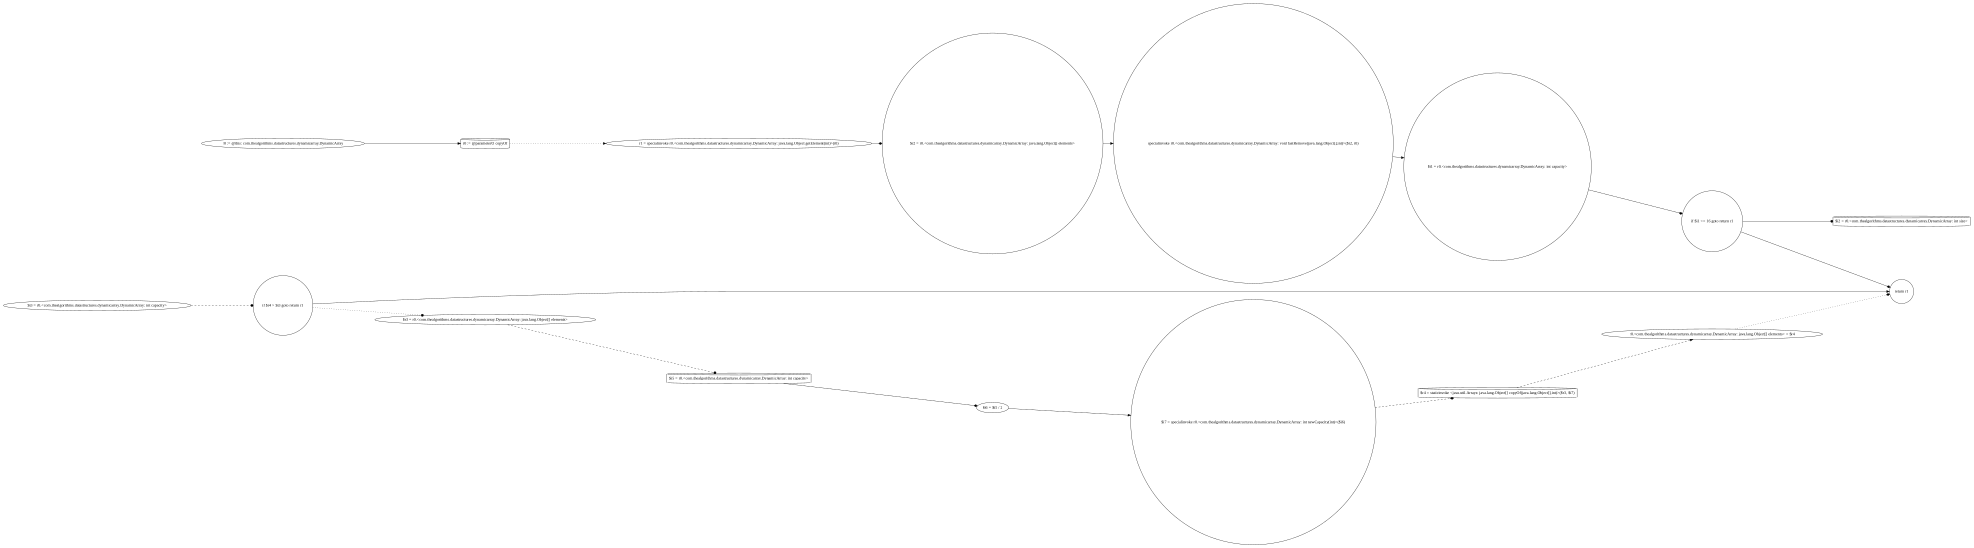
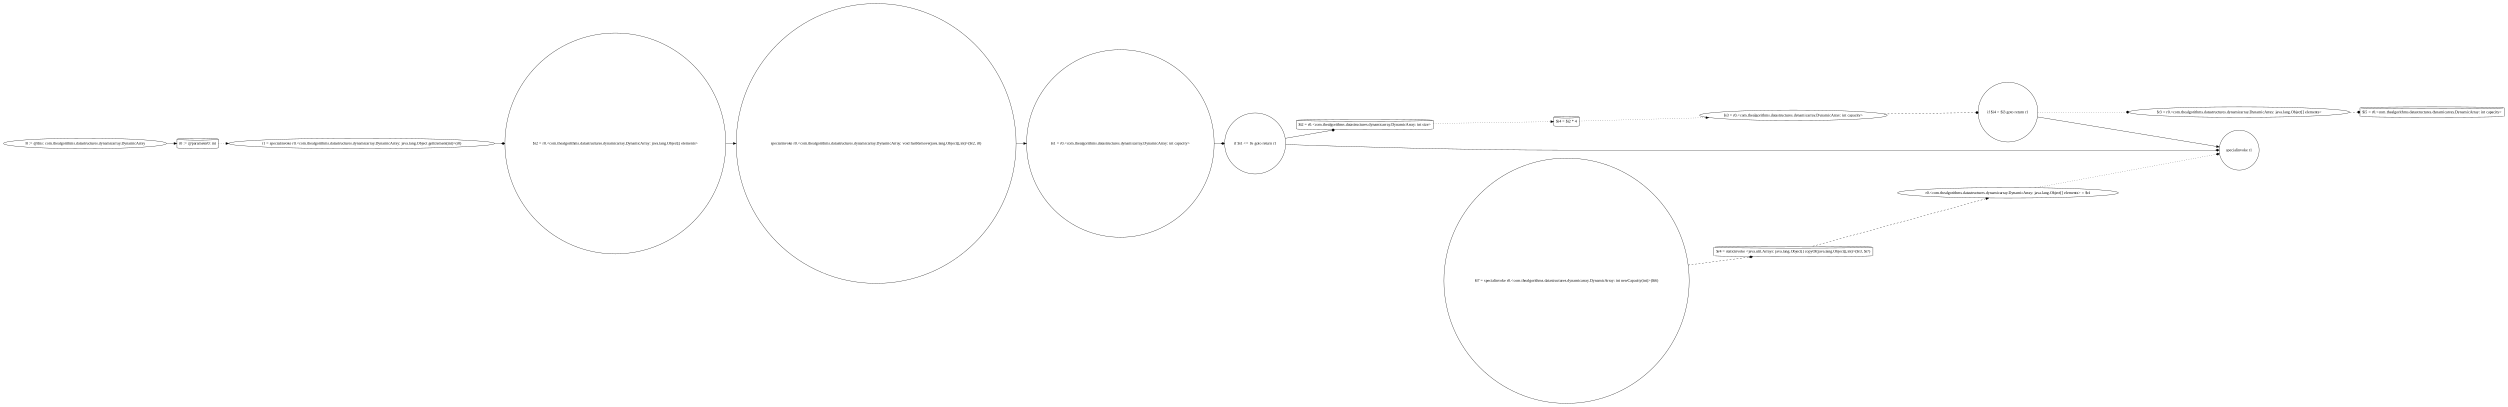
none -> (1567, 121)
(485, 143) -> (198, 143)
(1902, 292) -> (2239, 150)
(993, 408) -> none
